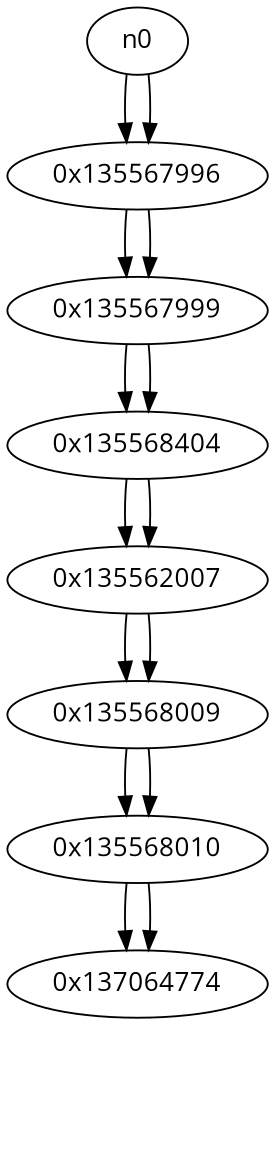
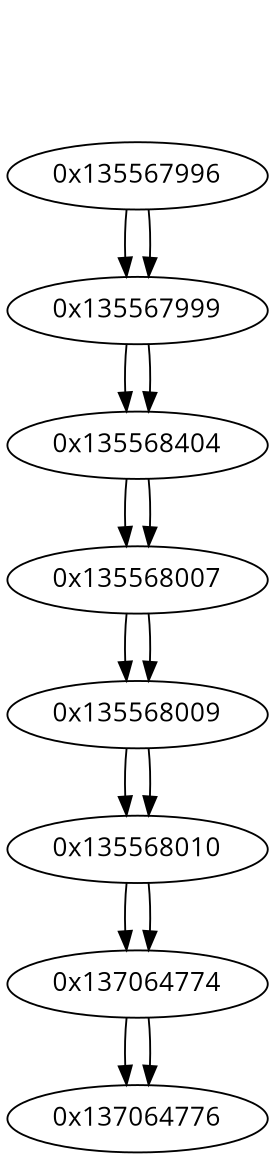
(138, 41) -> none
(138, 580) -> (138, 580)
none -> (138, 1119)
